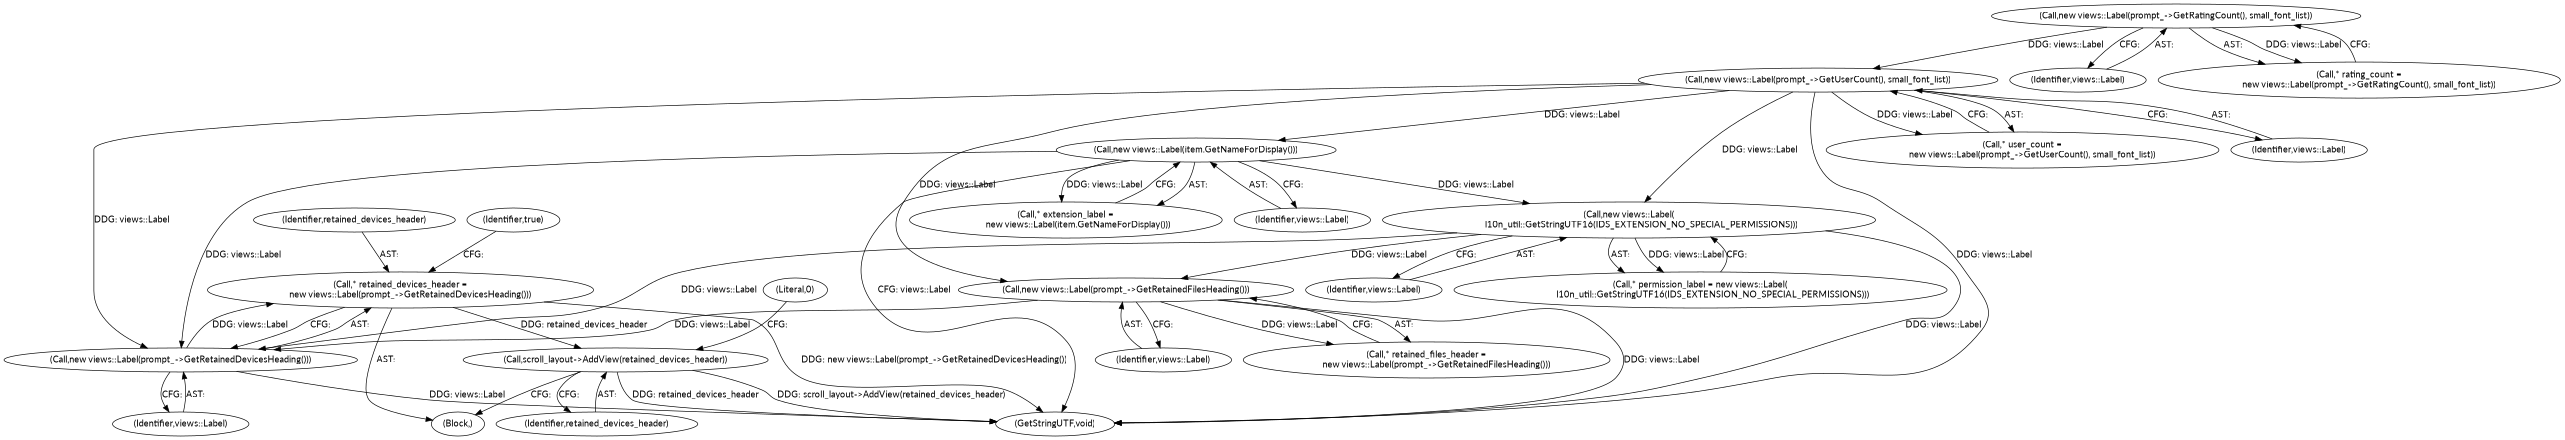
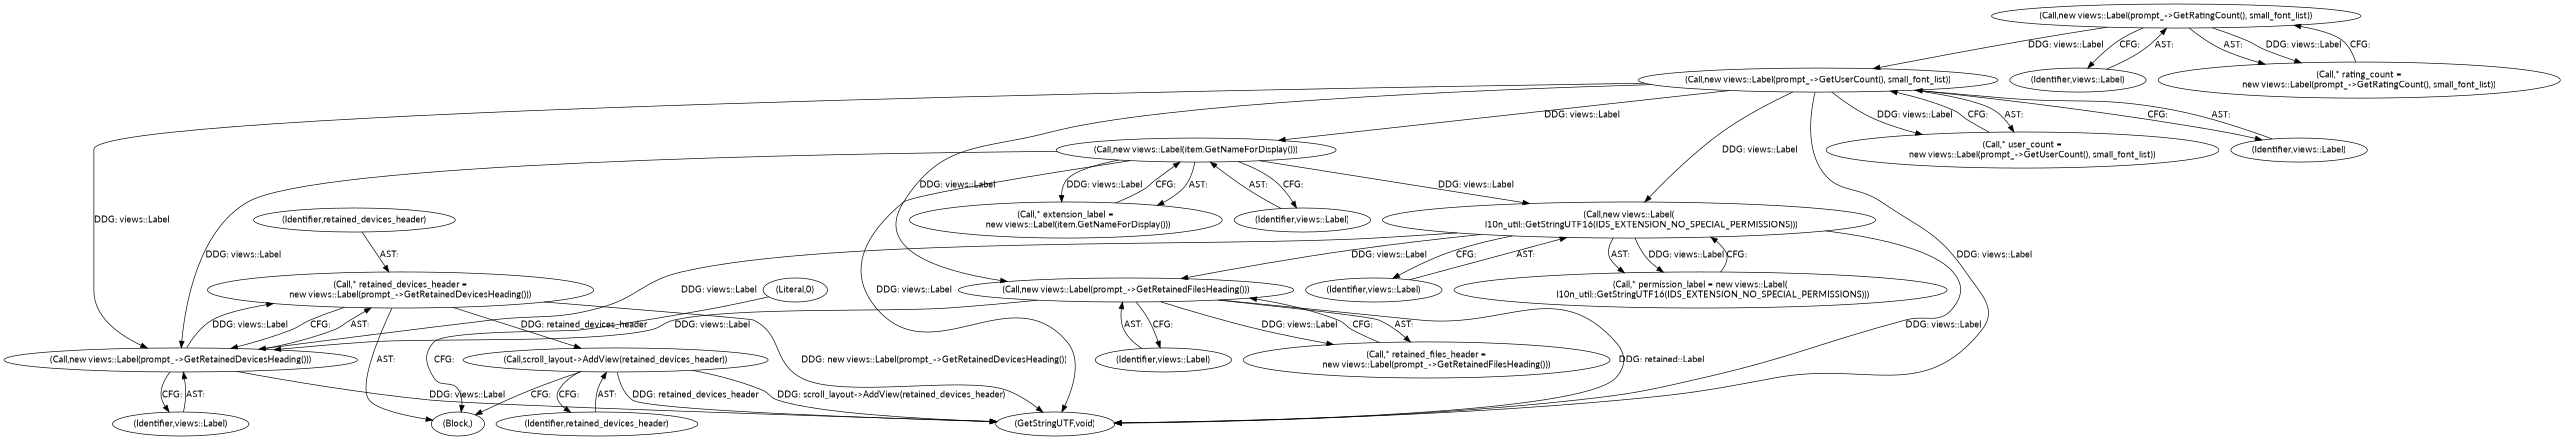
(513, 220) -> none
(914, 290) -> (914, 290)
(749, 332) -> (560, 331)
(1662, 360) -> (1662, 360)
